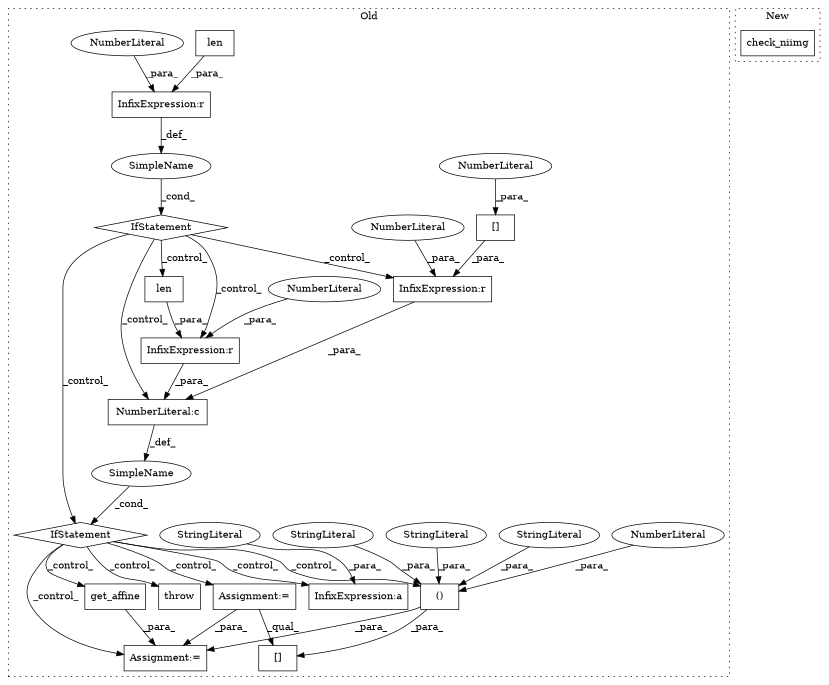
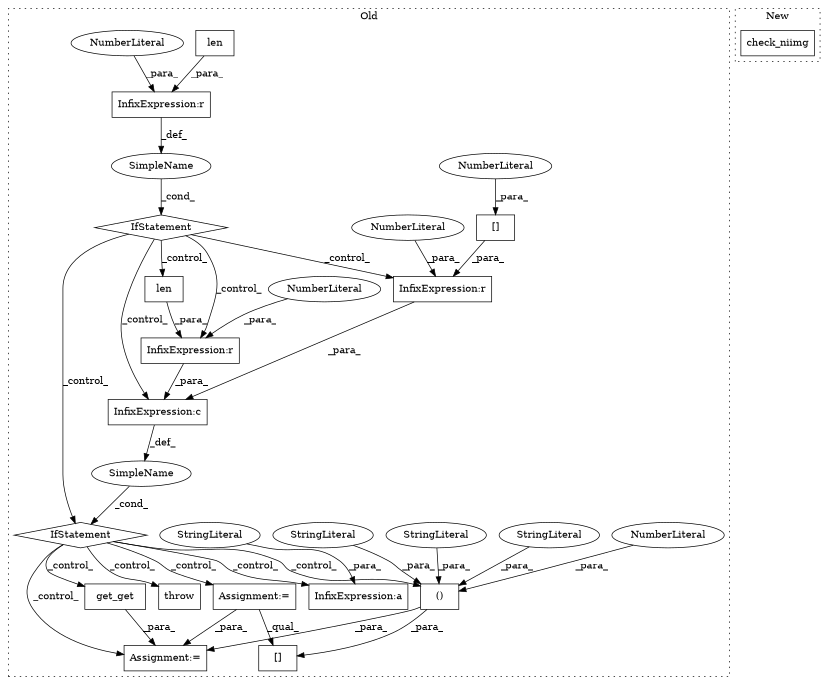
(158, 412) -> (158, 412)
(115, 597) -> (115, 597)
